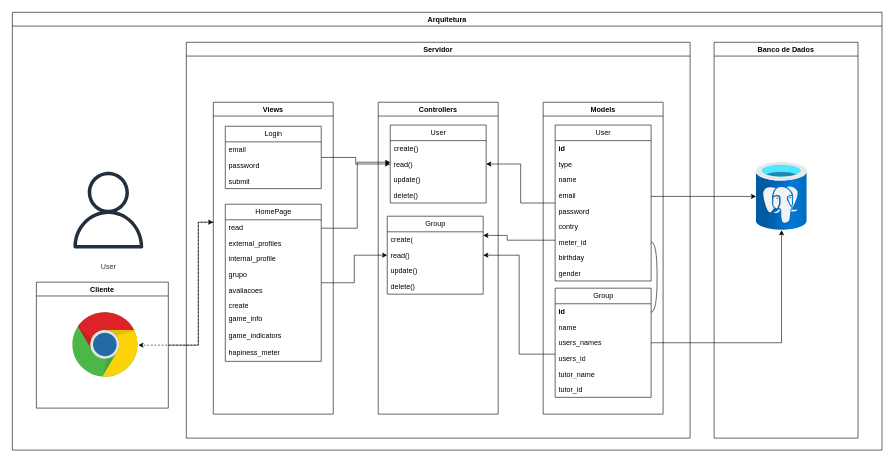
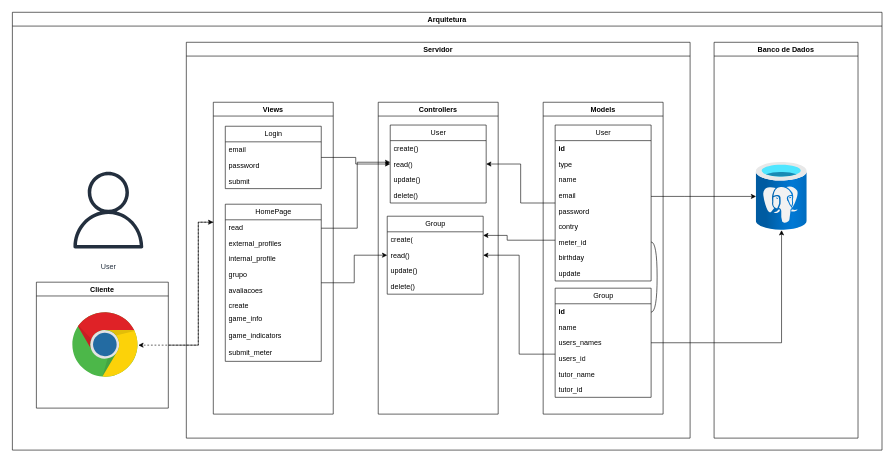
(571, 274) -> (571, 274)
(256, 353) -> (252, 353)
